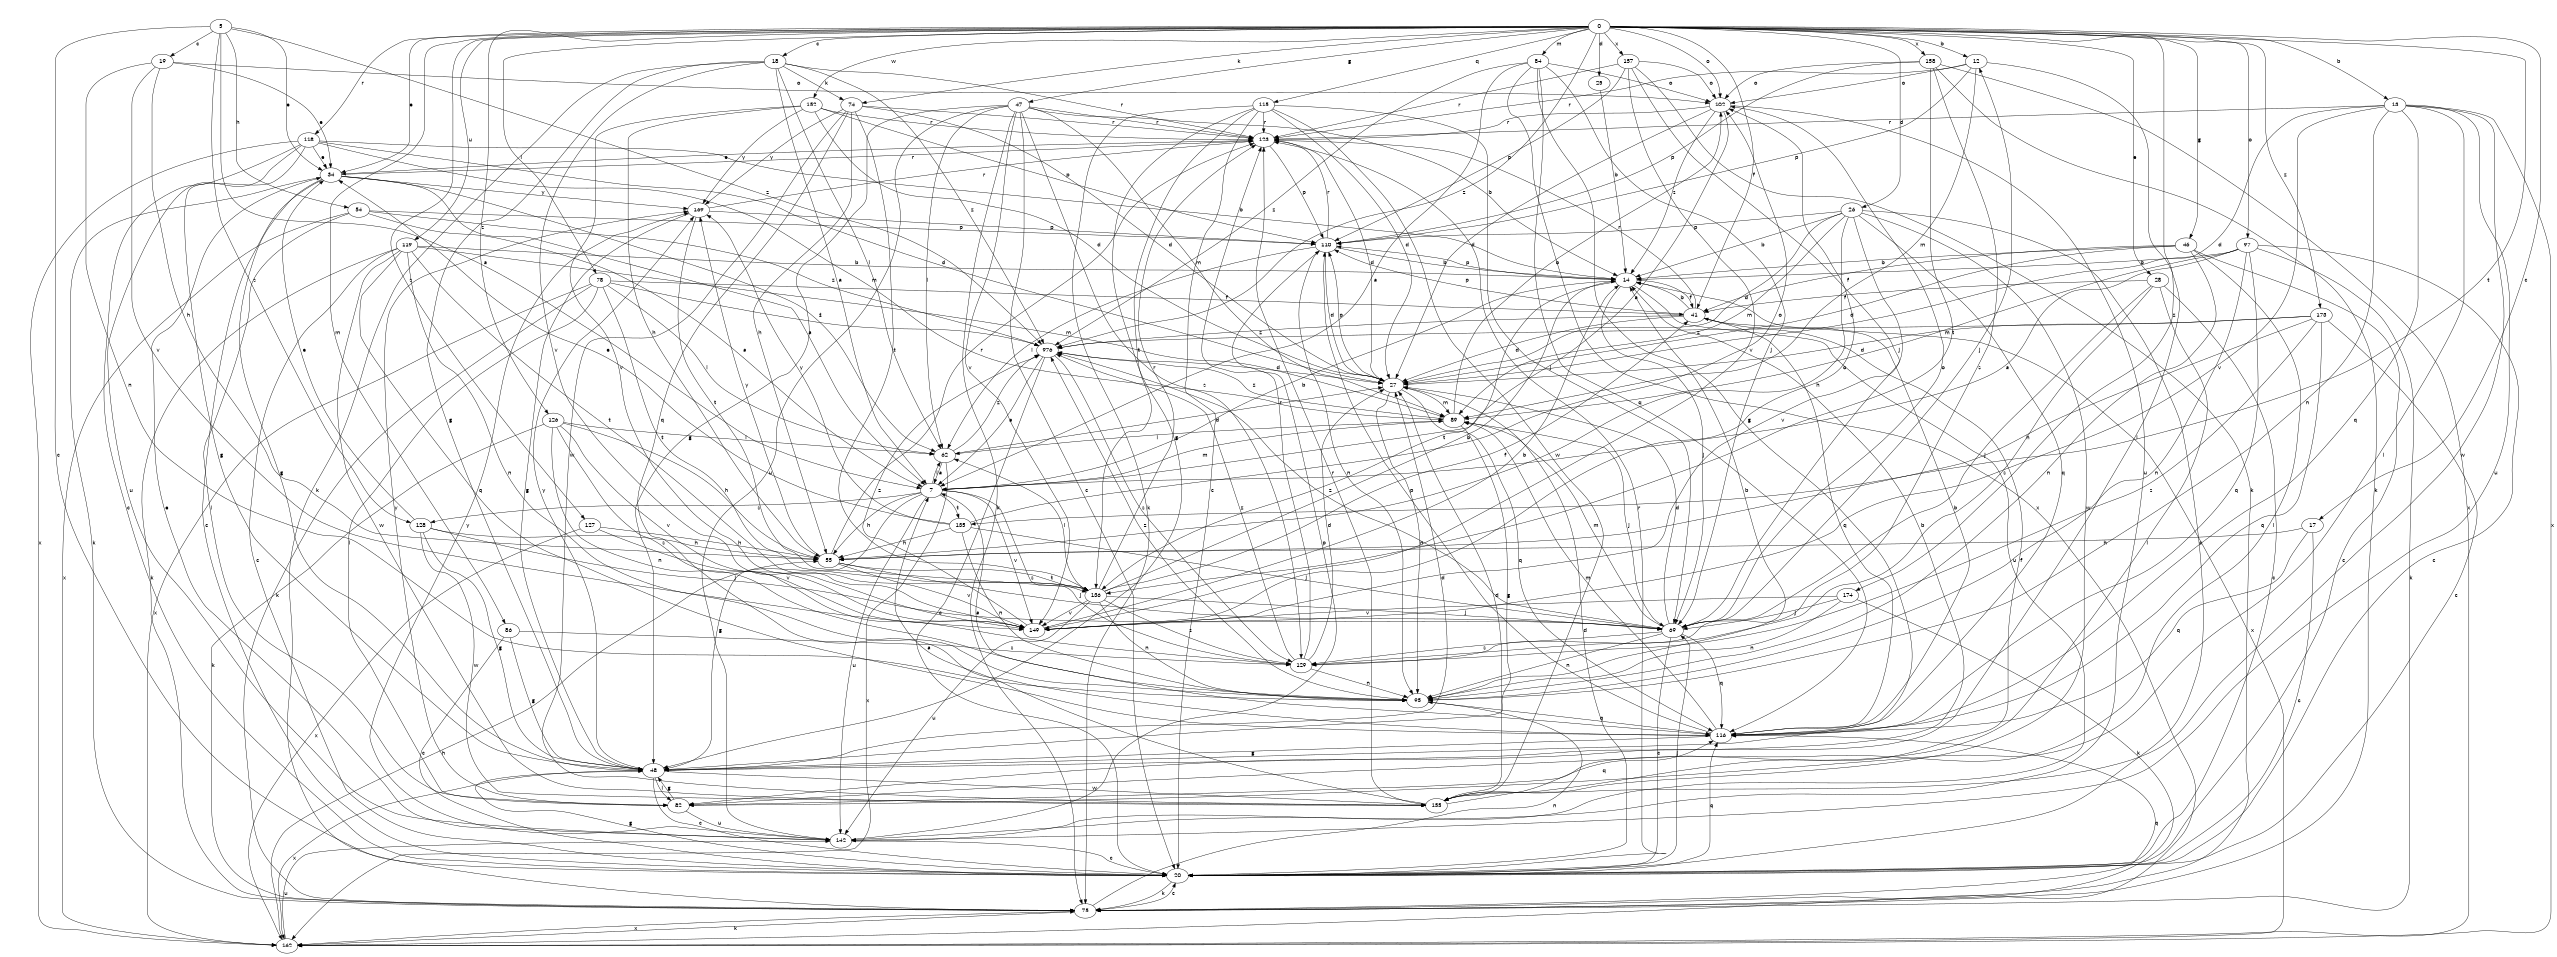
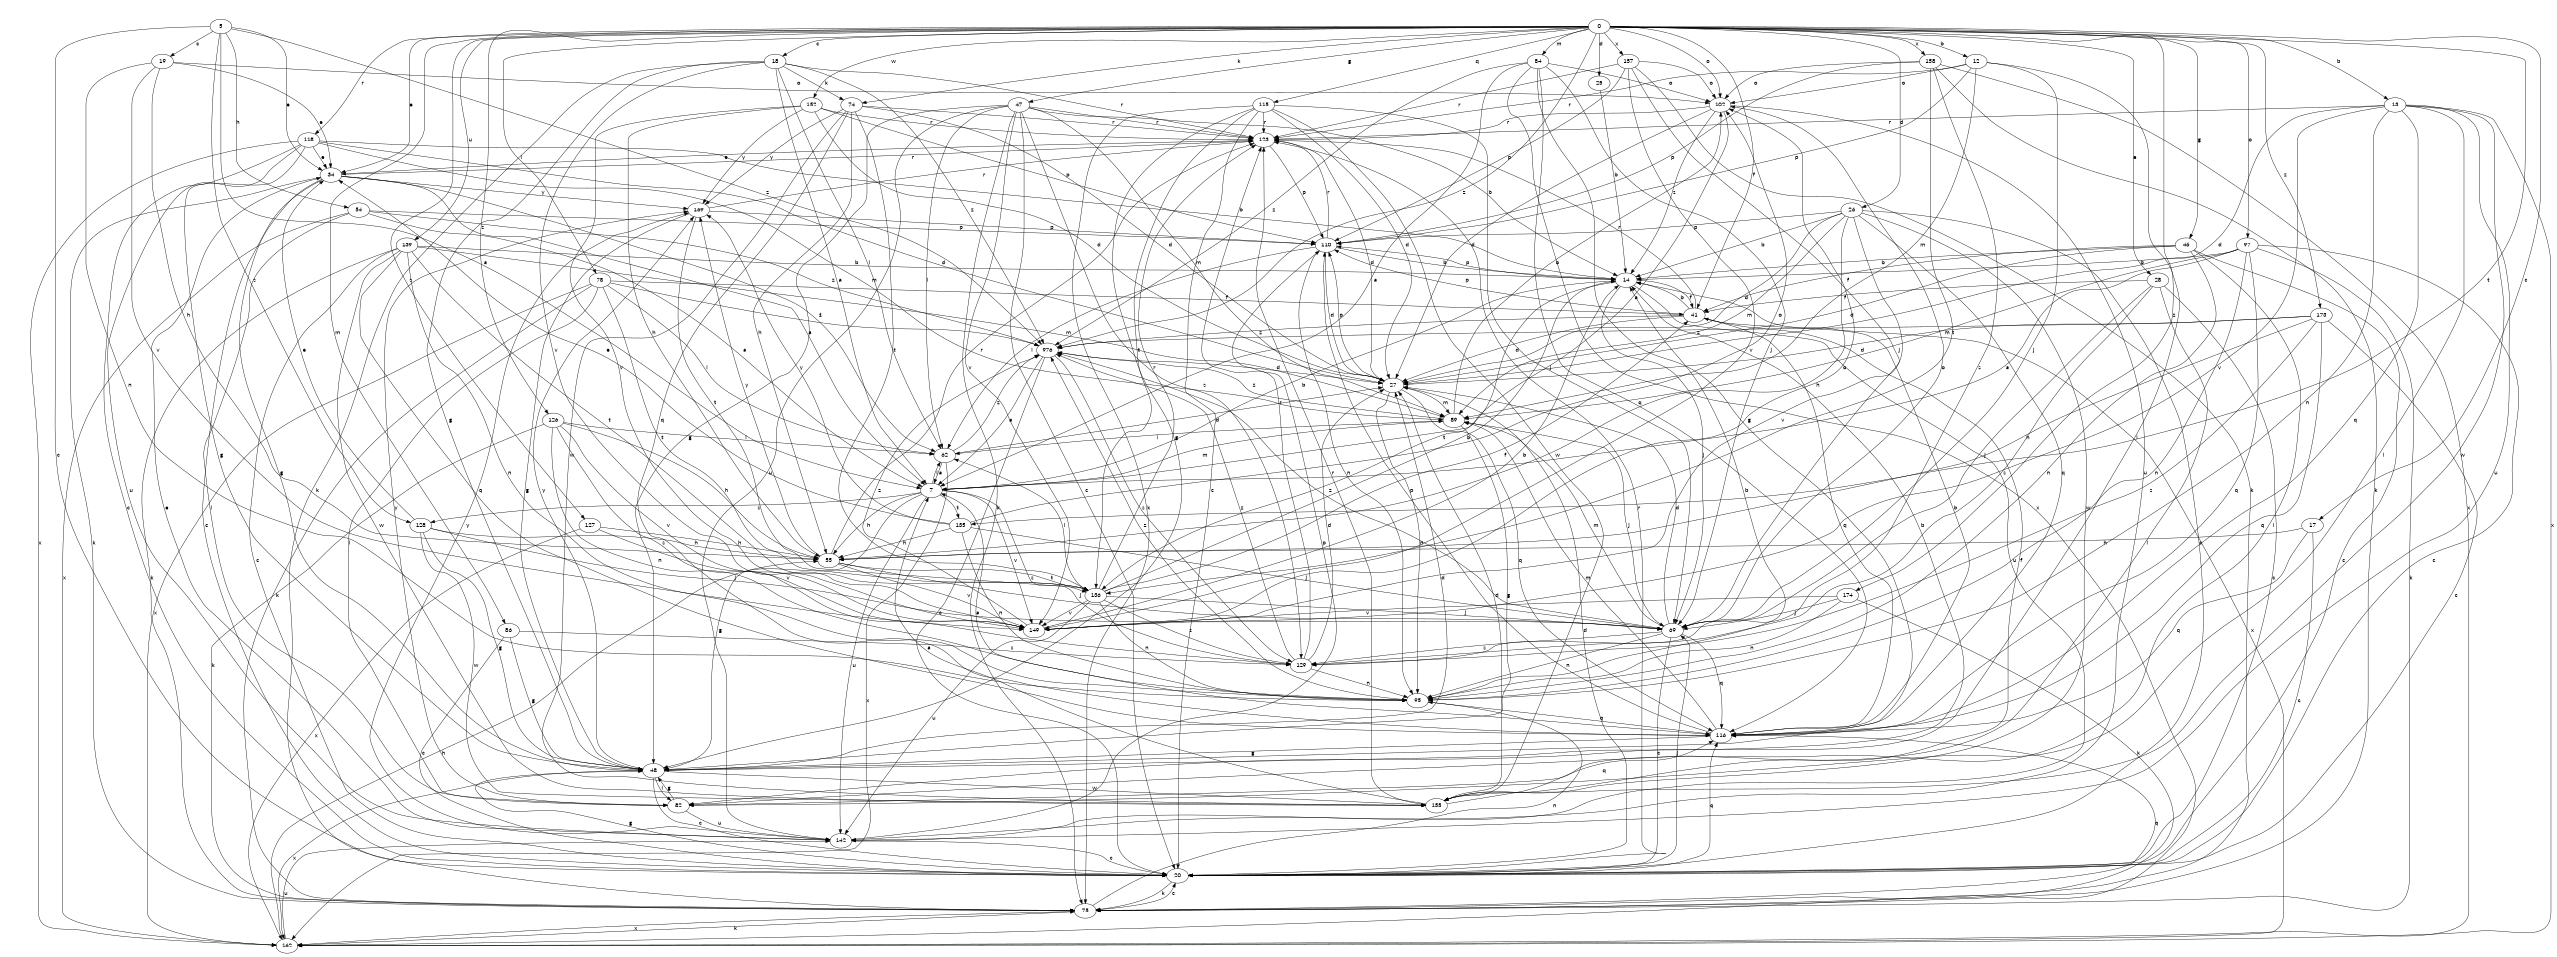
(407, 245) -> (407, 245)
(1927, 412) -> (1999, 398)
